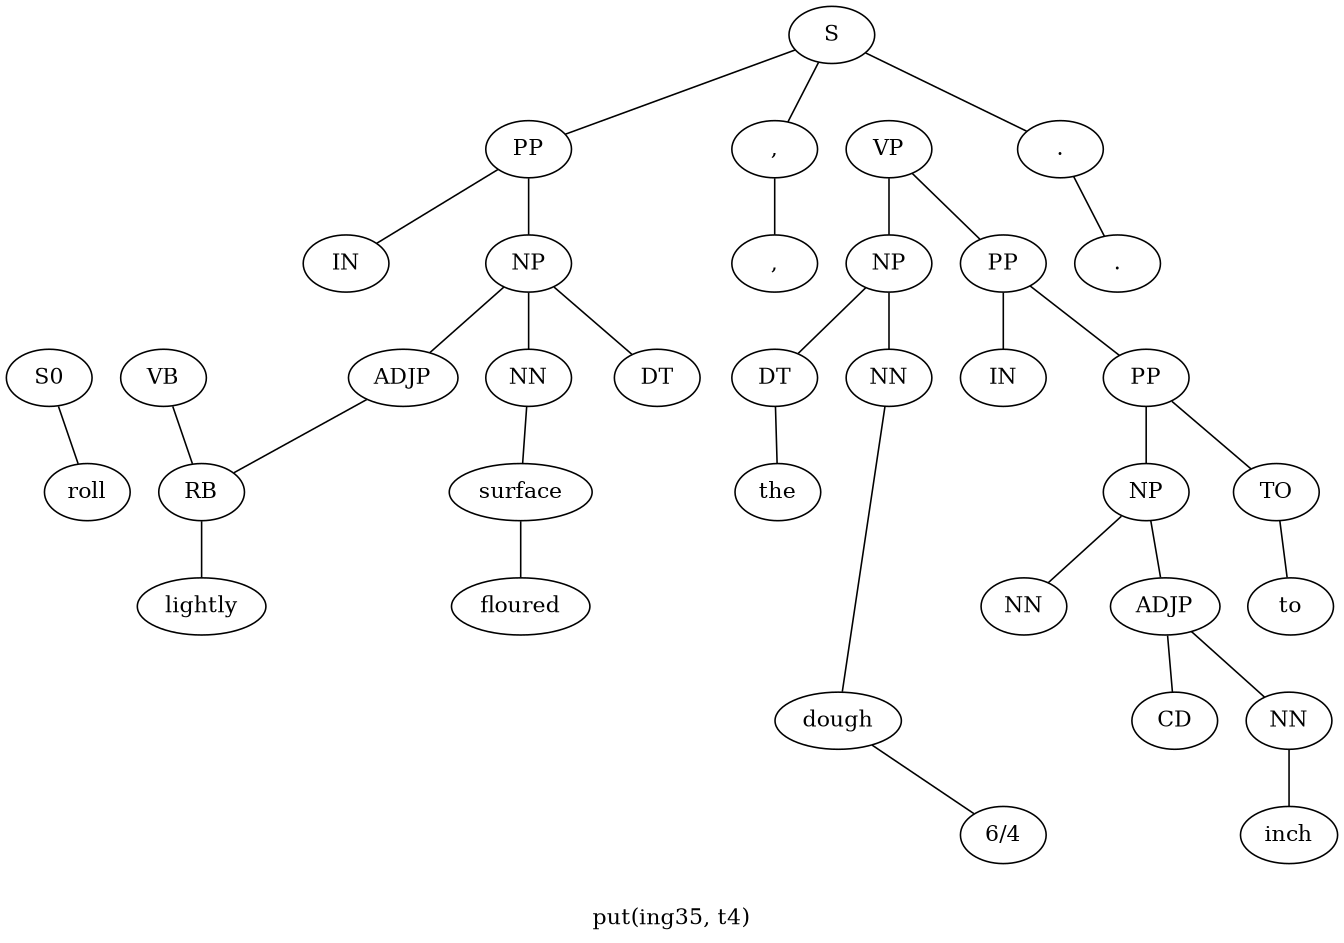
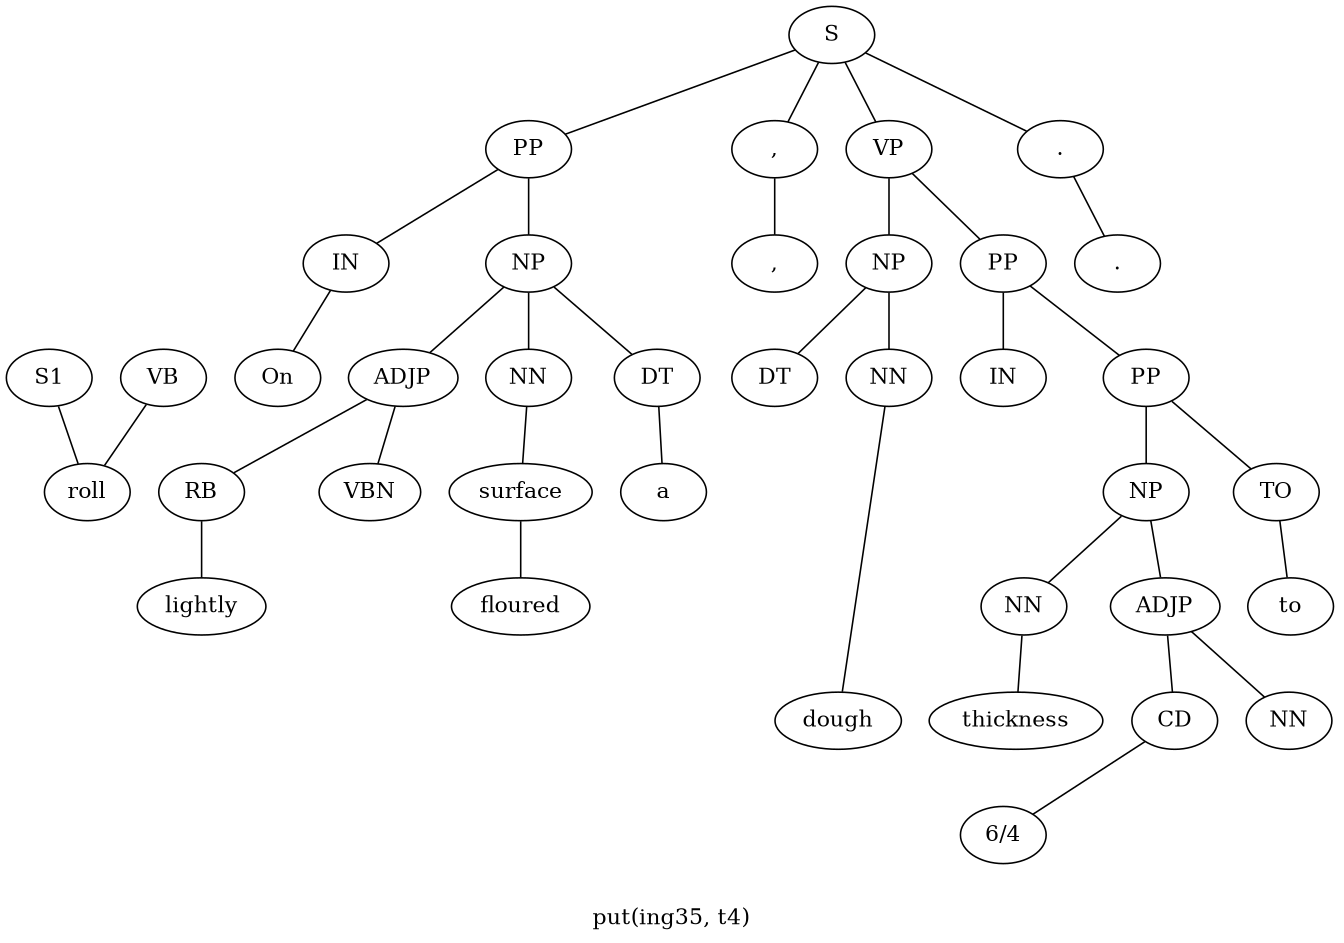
none -> (860, 92)
(49, 378) -> (49, 378)
none -> (278, 378)
(183, 435) -> (125, 435)
none -> (370, 492)
none -> (664, 492)
(778, 492) -> none
none -> (1016, 721)
(923, 779) -> (1089, 778)
(1289, 835) -> none
